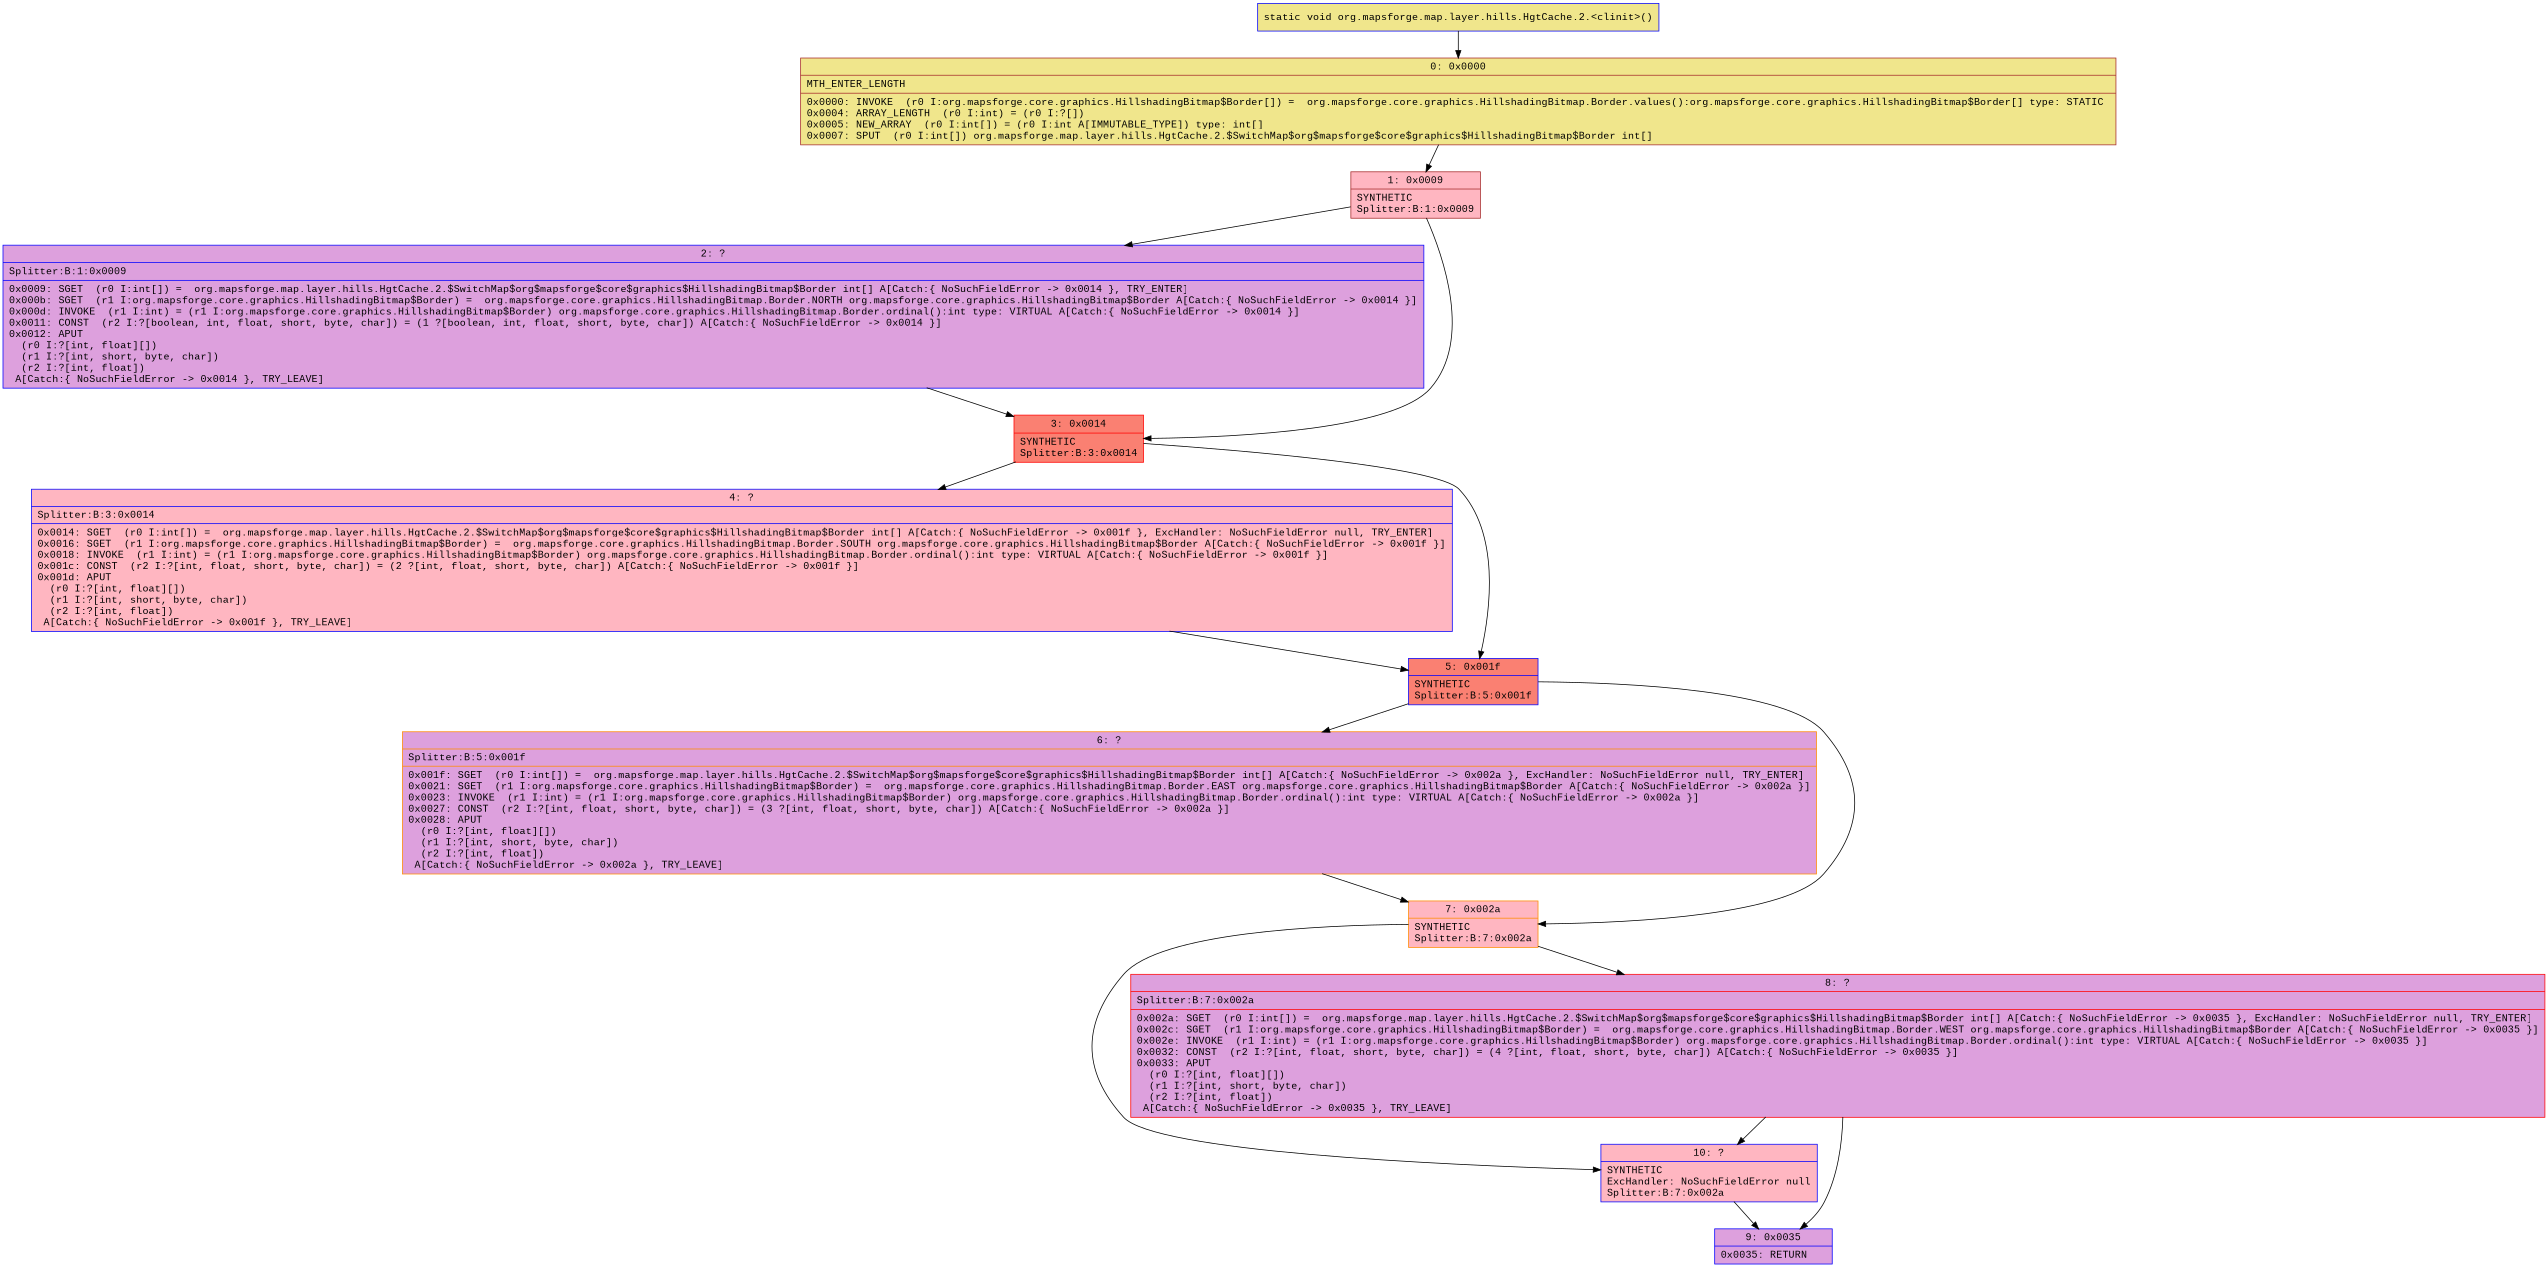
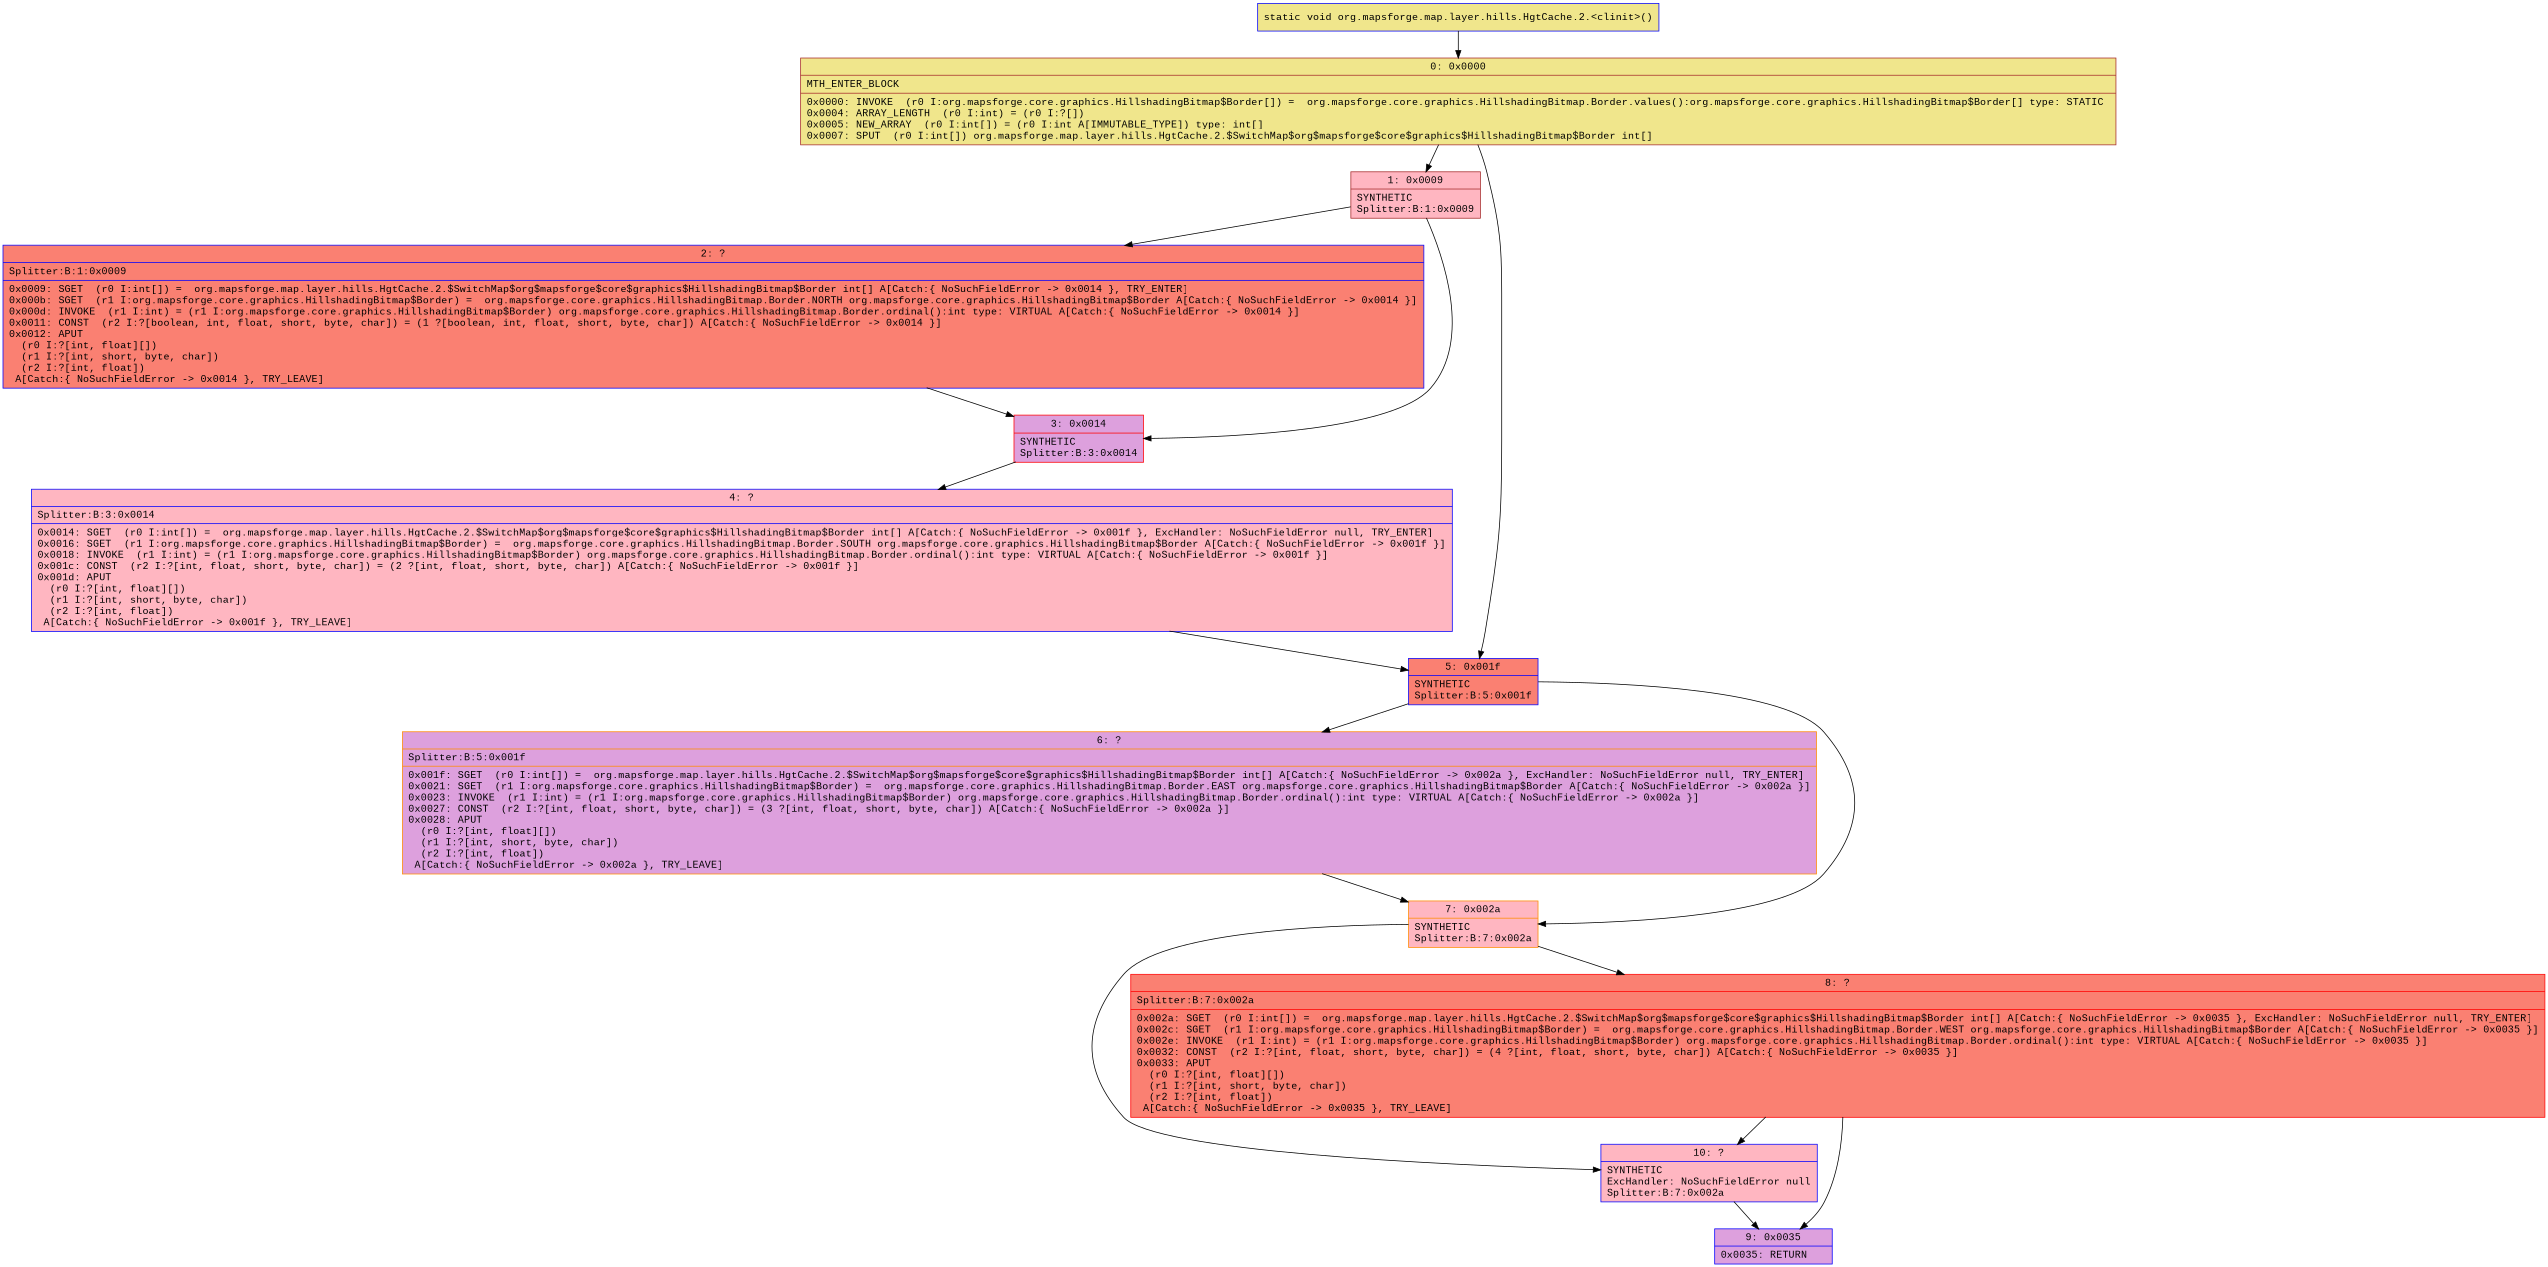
(856, 84) -> (853, 84)
(713, 317) -> (713, 317)
(1079, 439) -> (1079, 439)
(1387, 469) -> (1502, 397)
(1838, 1046) -> (1838, 1046)
